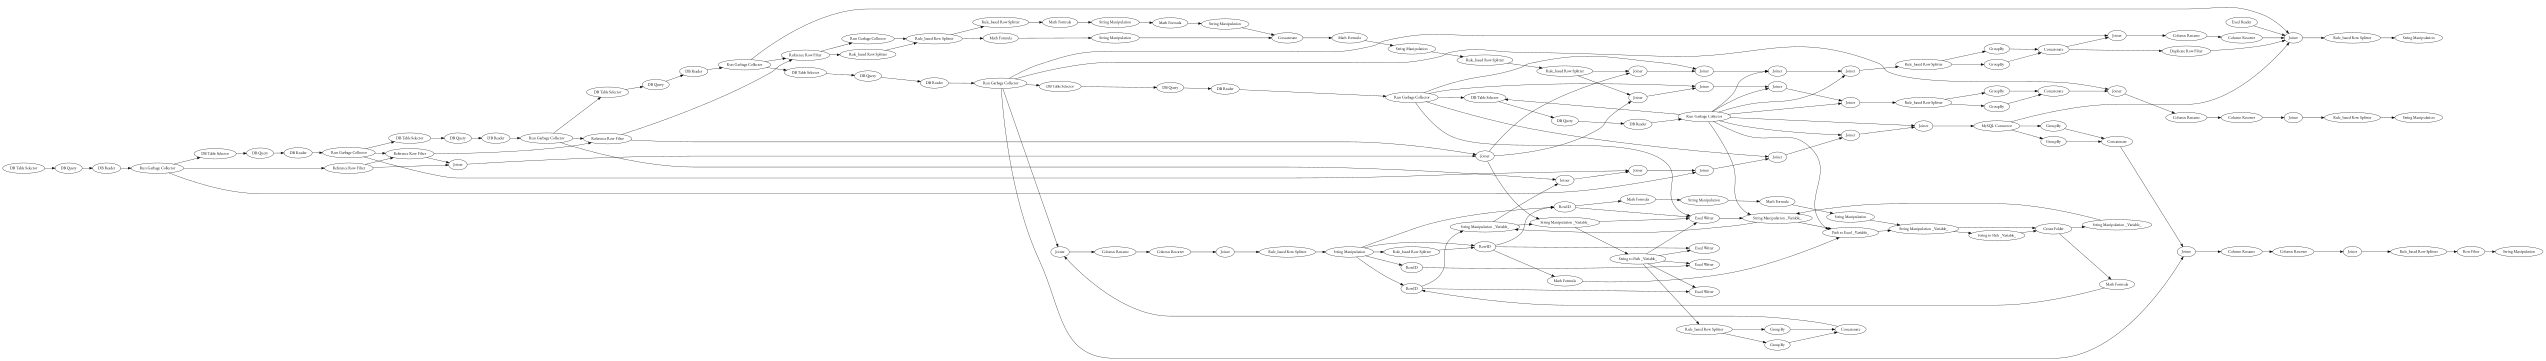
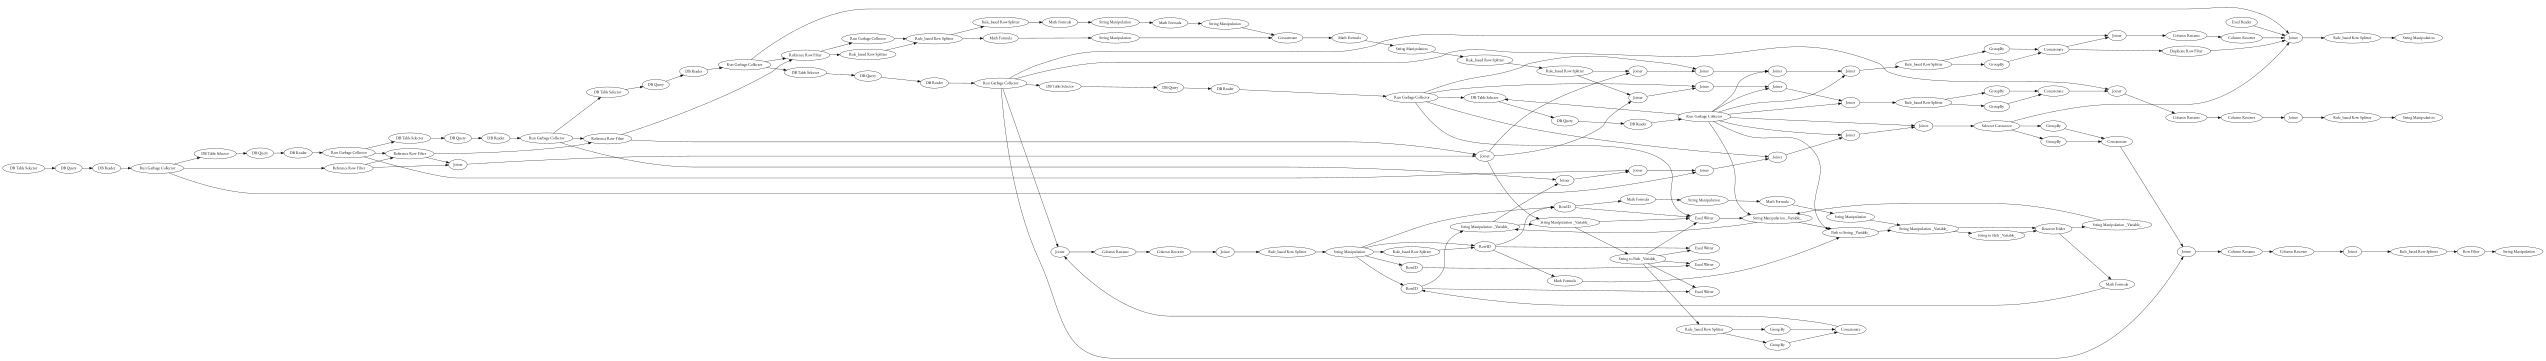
(1997, 126) -> (1997, 126)
(2054, 229) -> (2054, 229)
(1851, 233) -> (1851, 233)
